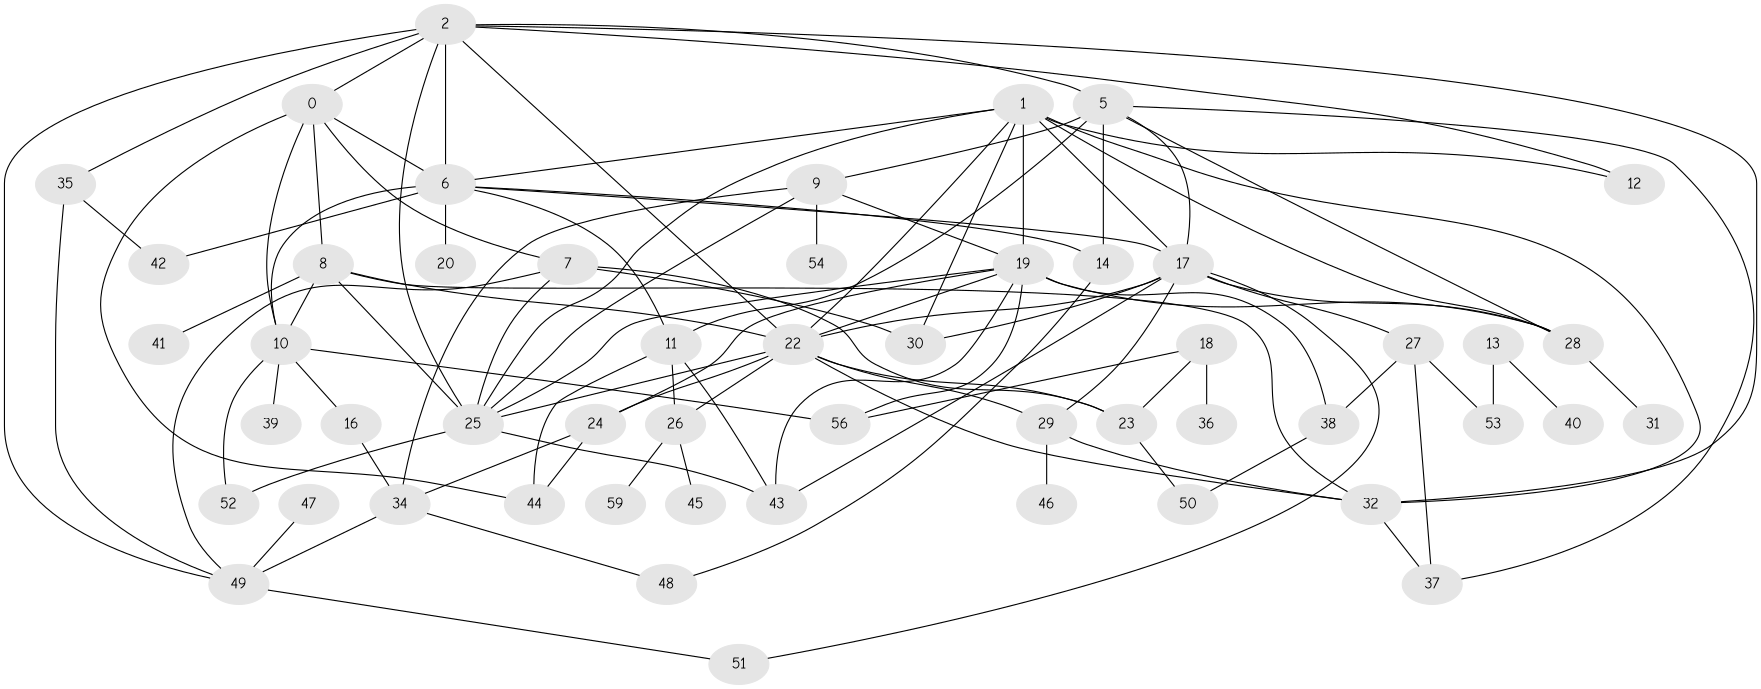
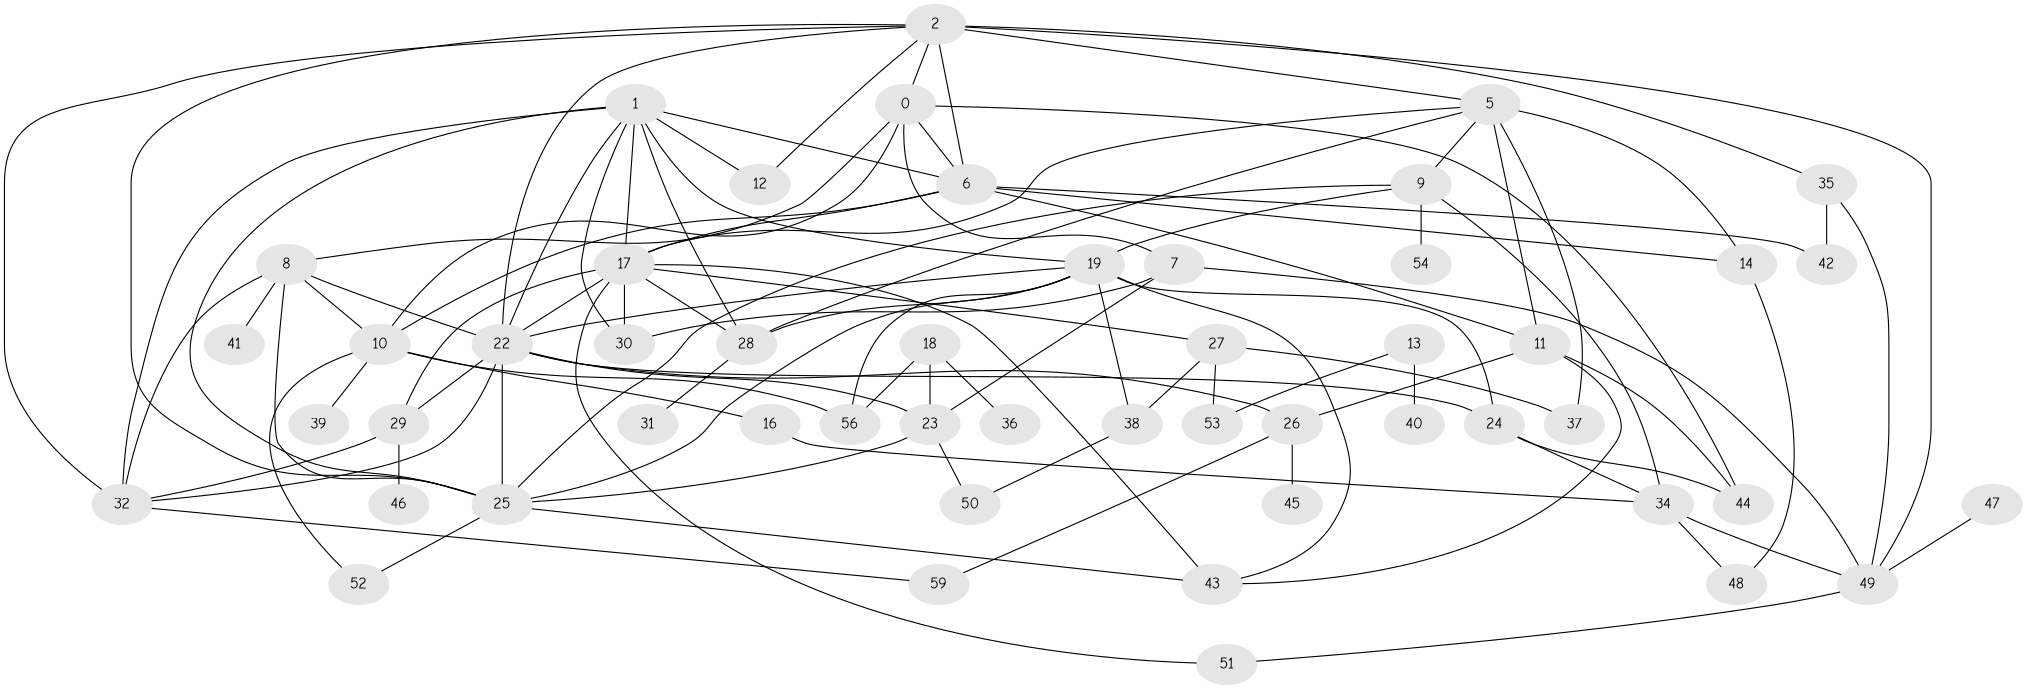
(446, 264) -> none
(503, 336) -> (722, 481)
(1402, 544) -> (531, 544)
